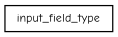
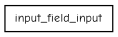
(59, 19) -> (59, 19)
